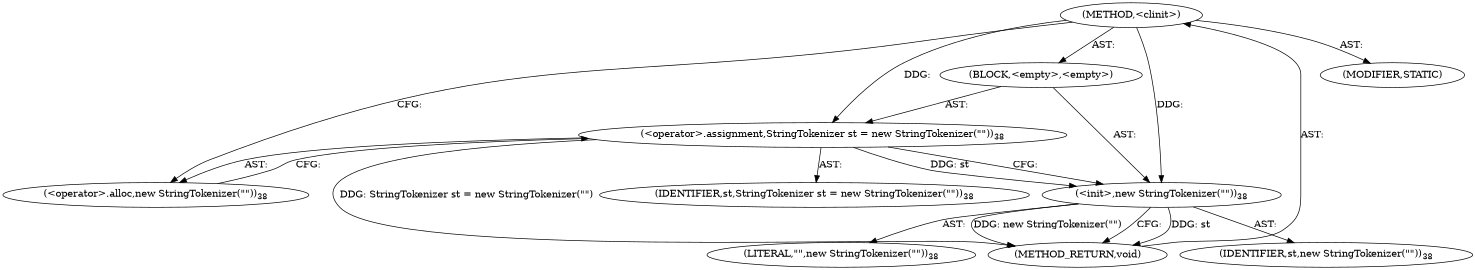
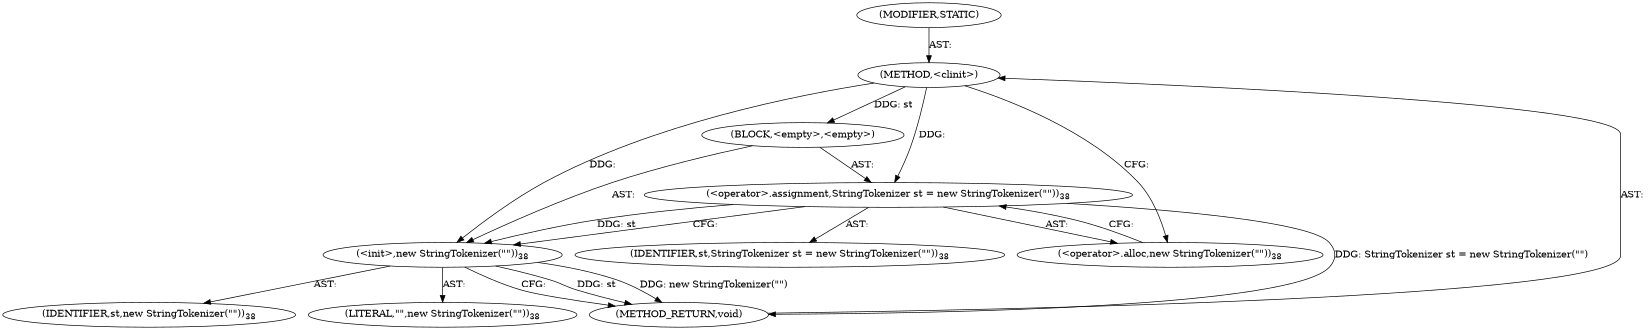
(1282, 33) -> (929, 42)
(1105, 45) -> (893, 105)
